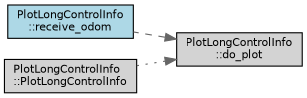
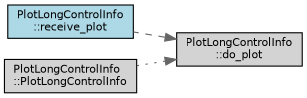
(71, 22) -> (71, 22)
